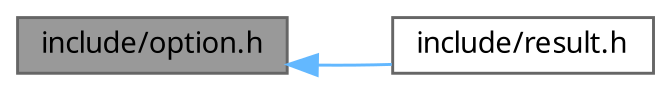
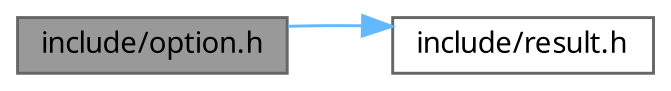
(355, 65) -> (325, 26)
